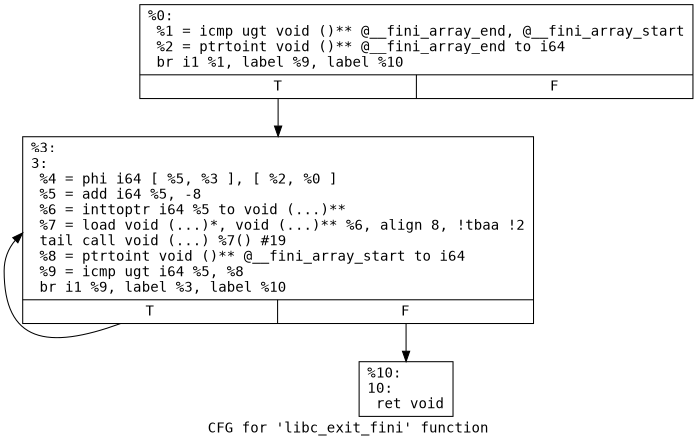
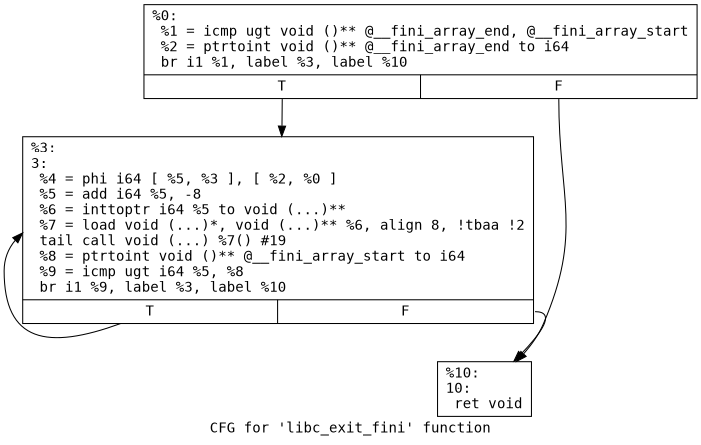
(276, 62) -> (280, 62)
none -> (566, 231)
